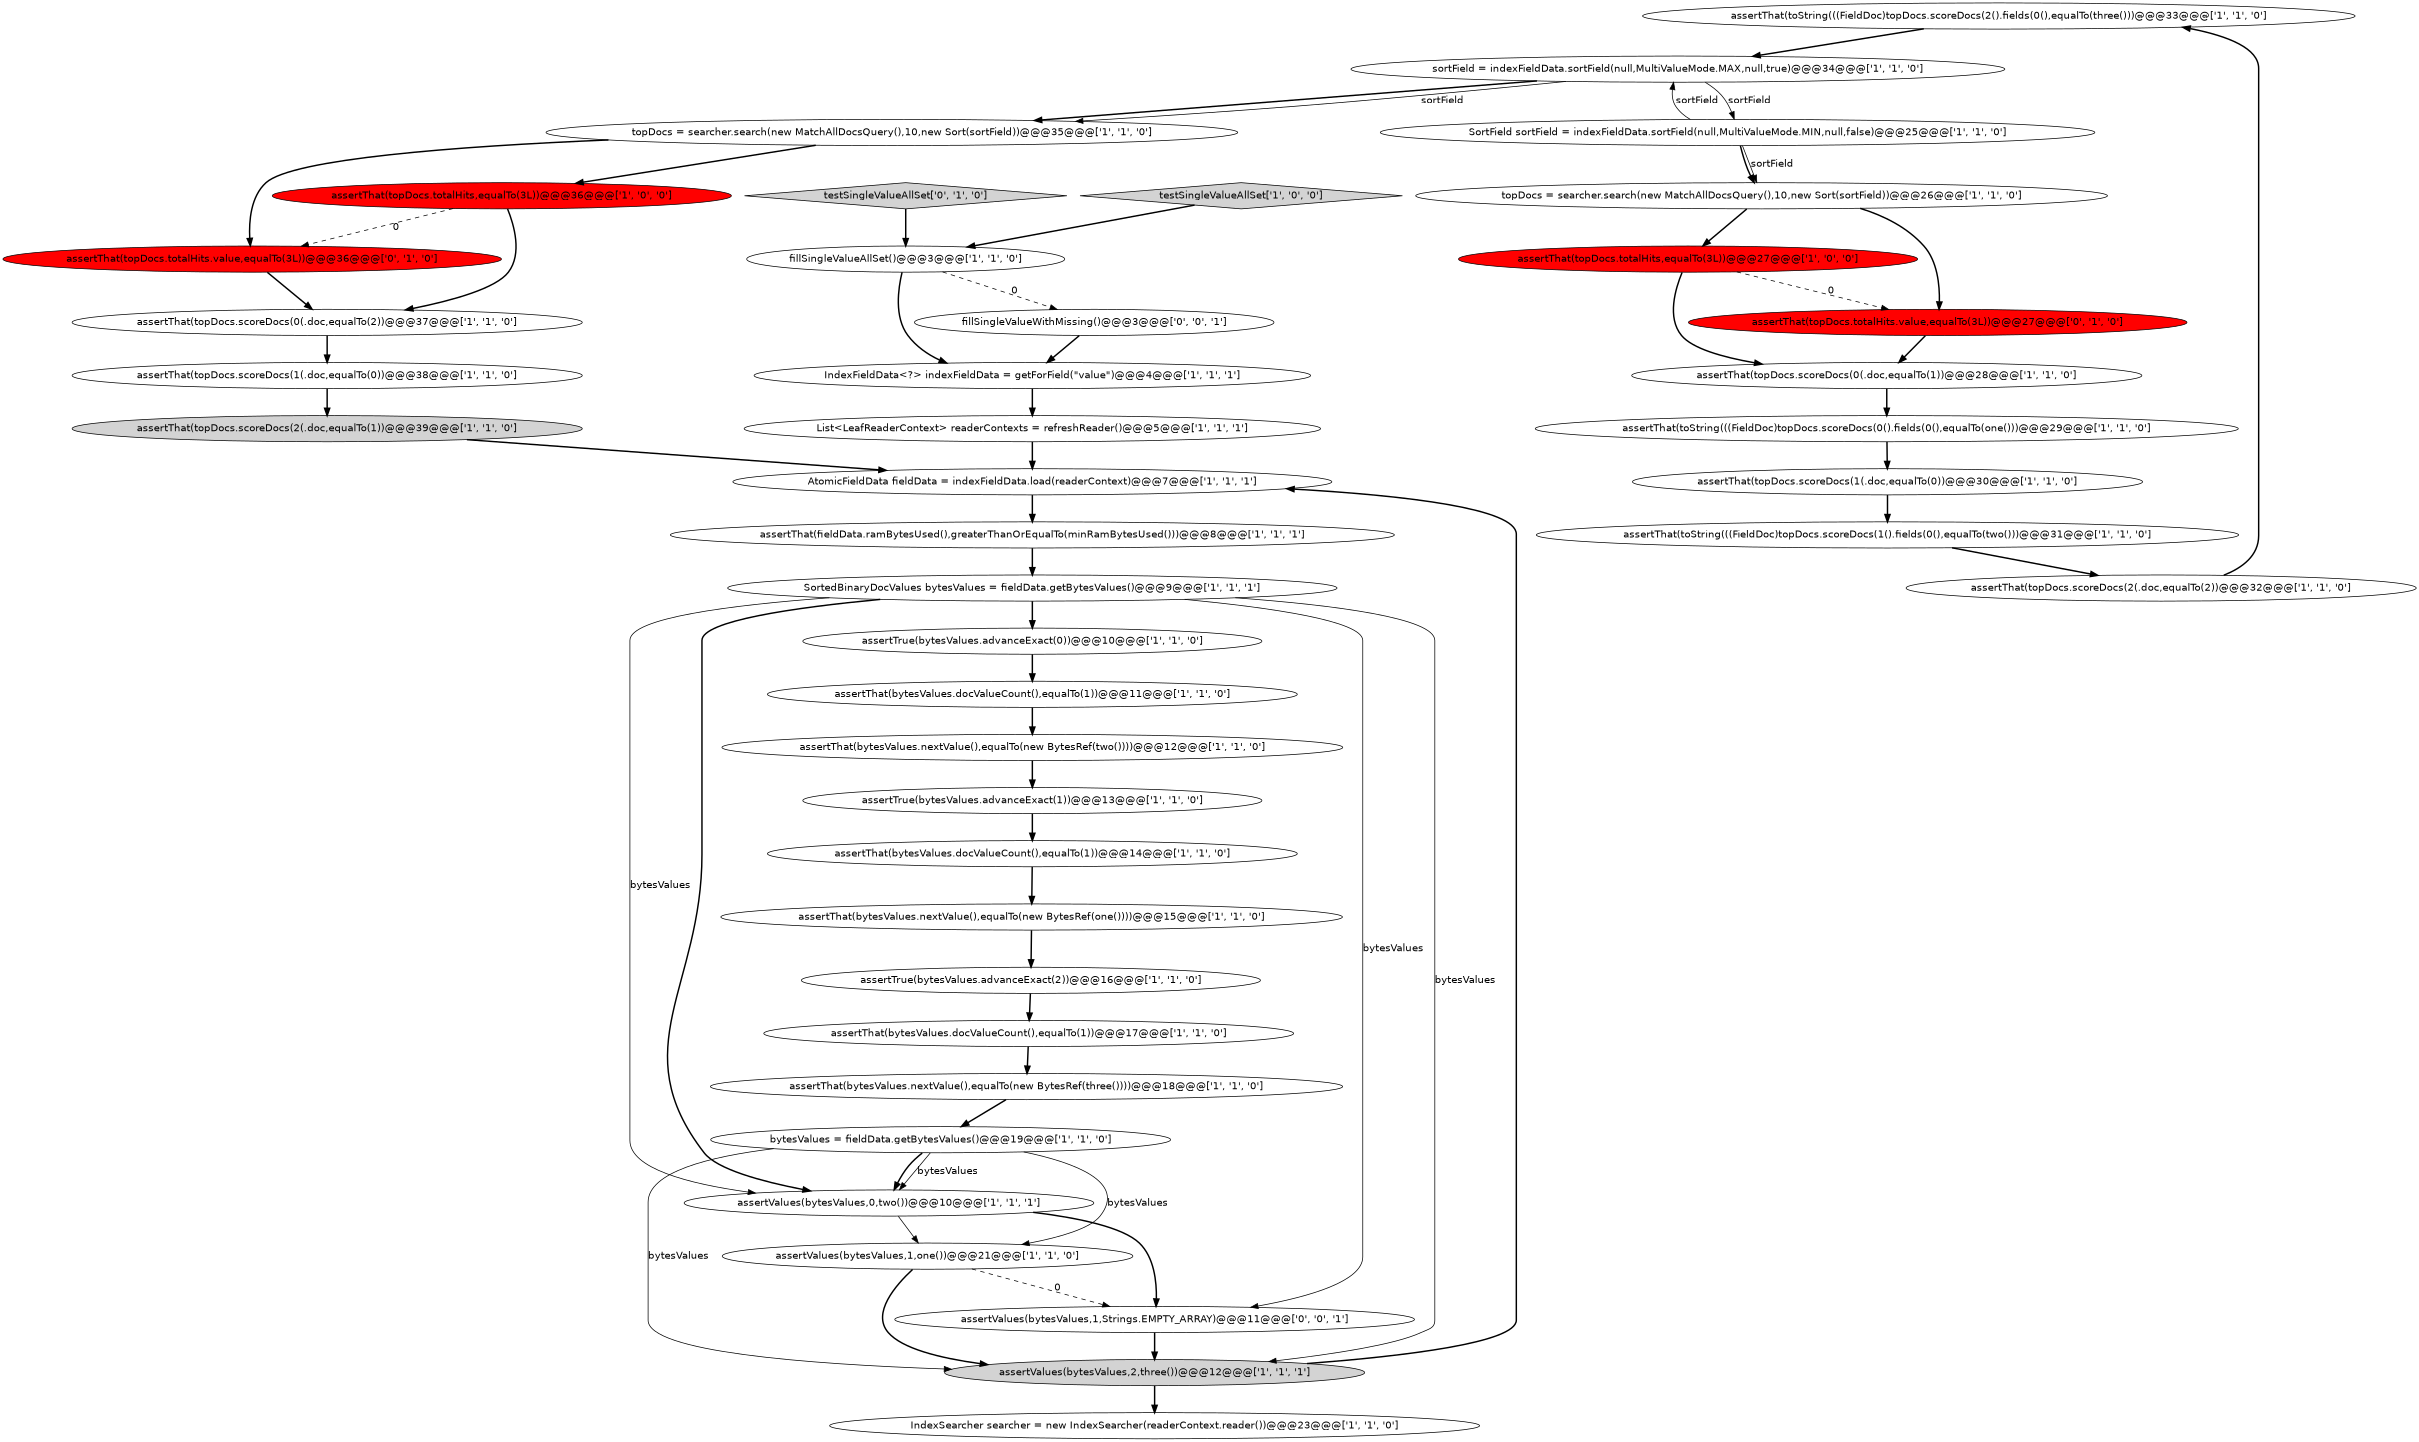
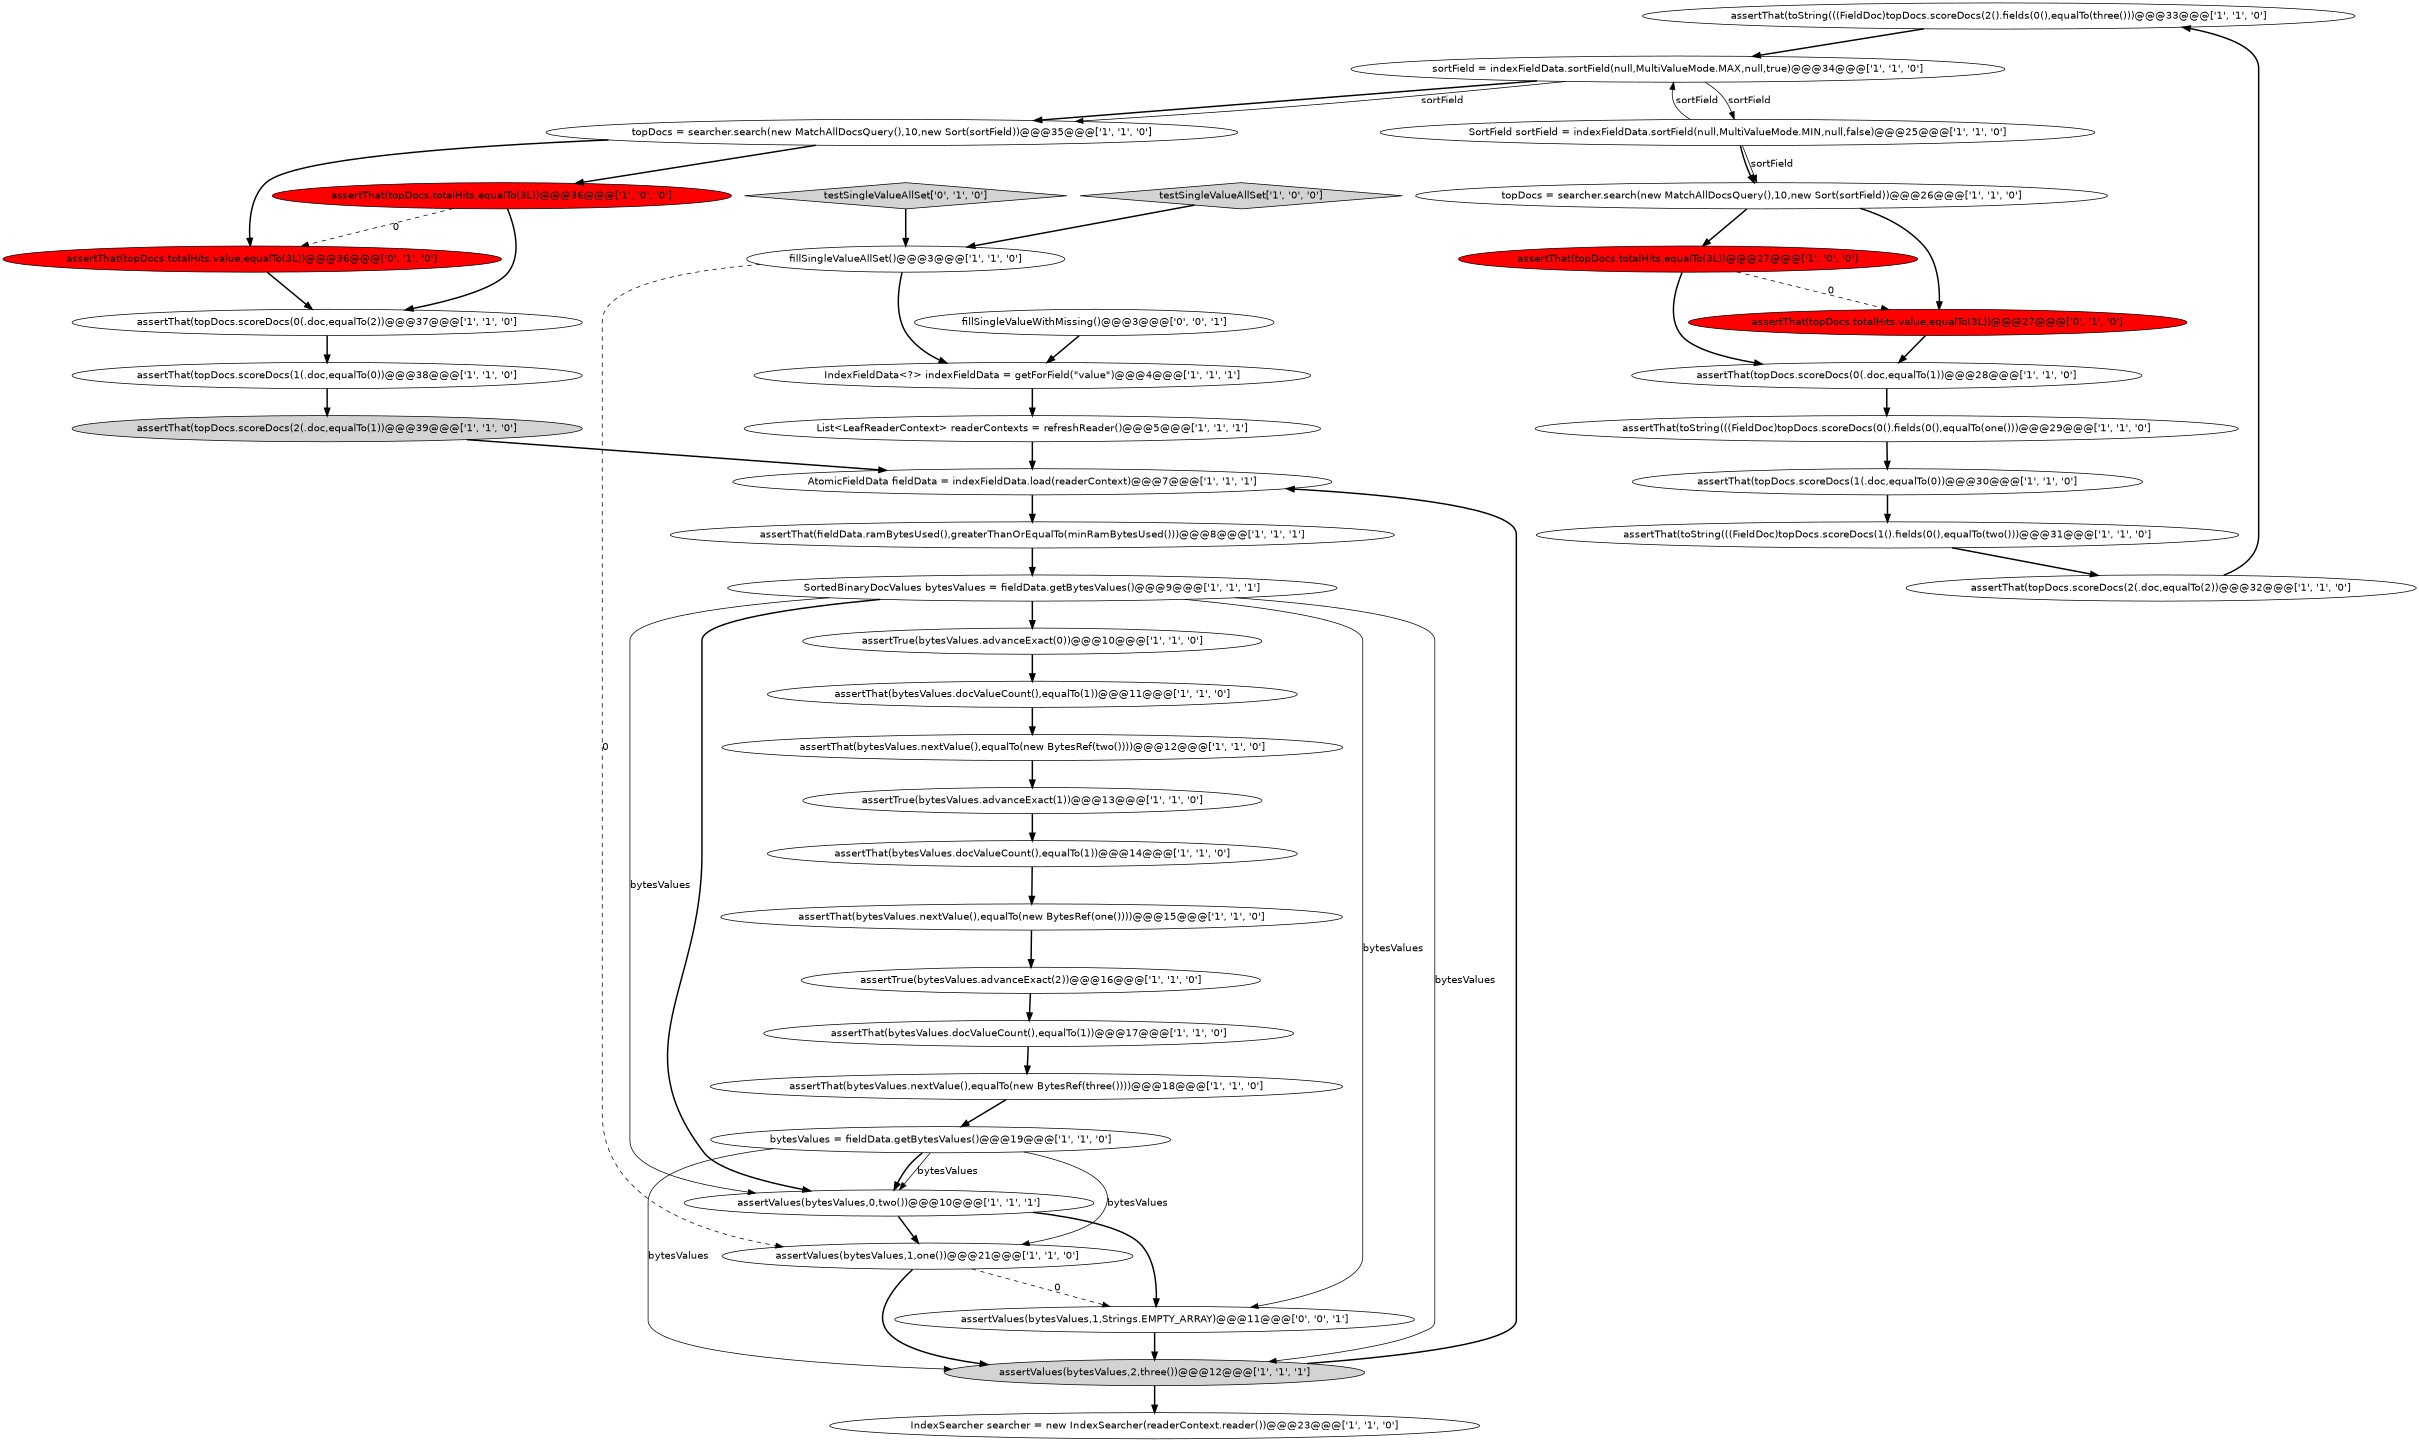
(996, 290) -> (602, 748)
(906, 1227) -> (906, 1227)
